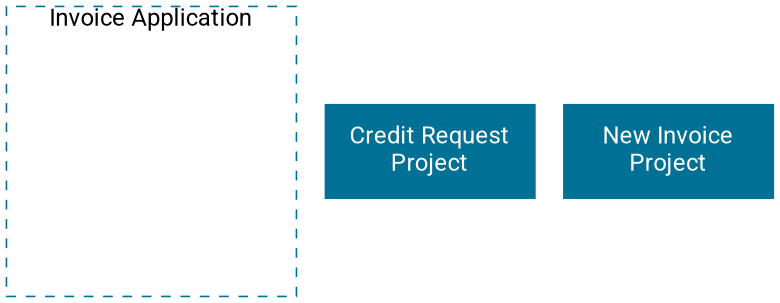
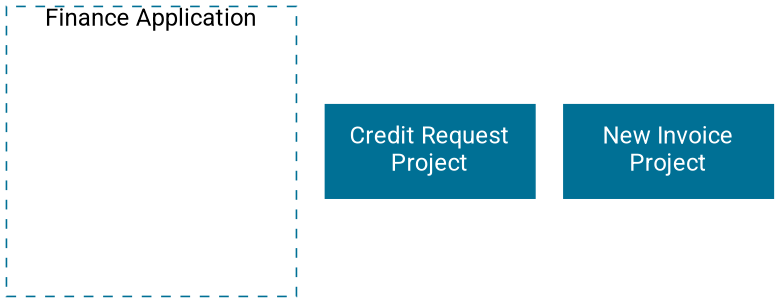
(151, 151) -> (151, 151)
